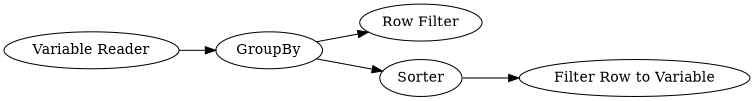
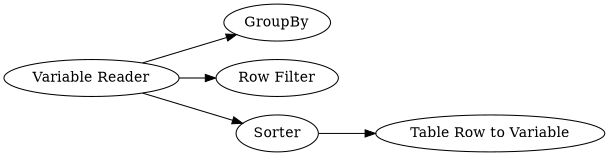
(337, 38) -> (192, 78)
(344, 64) -> (188, 107)
(635, 78) -> (490, 133)
